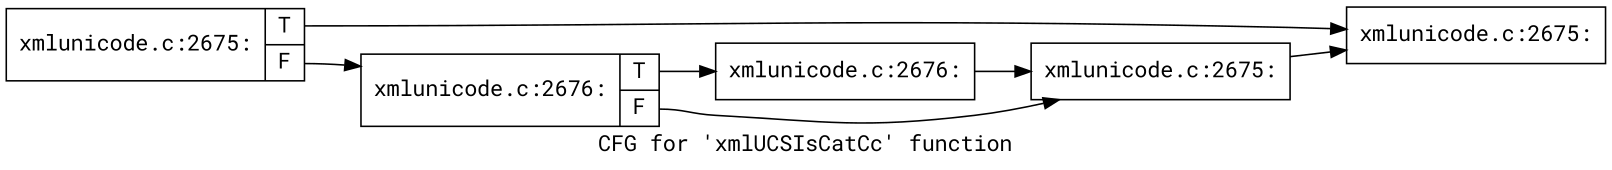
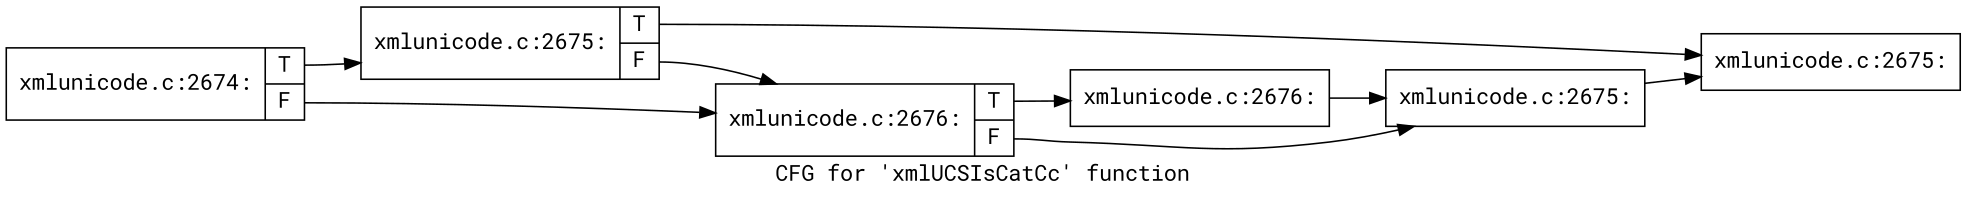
none -> (155, 84)
